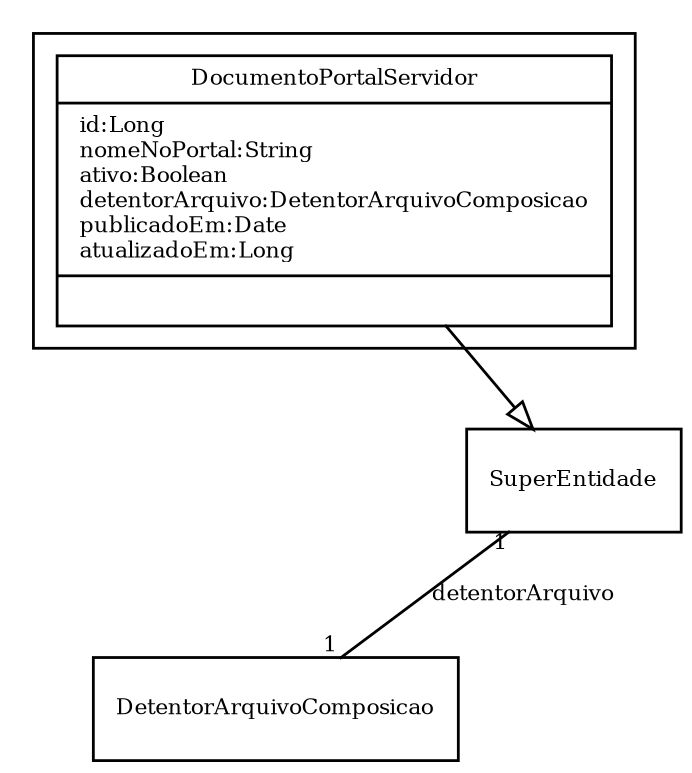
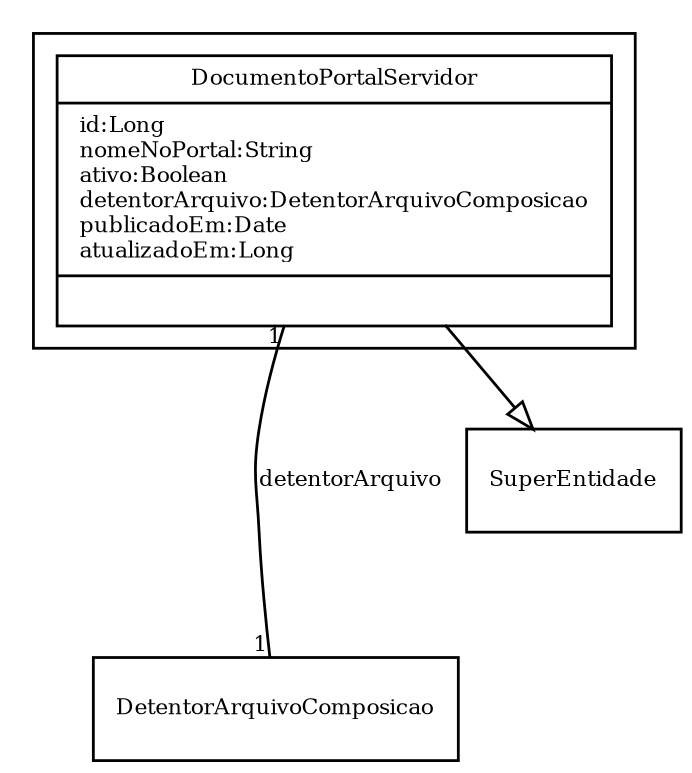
(425, 595) -> (256, 490)
